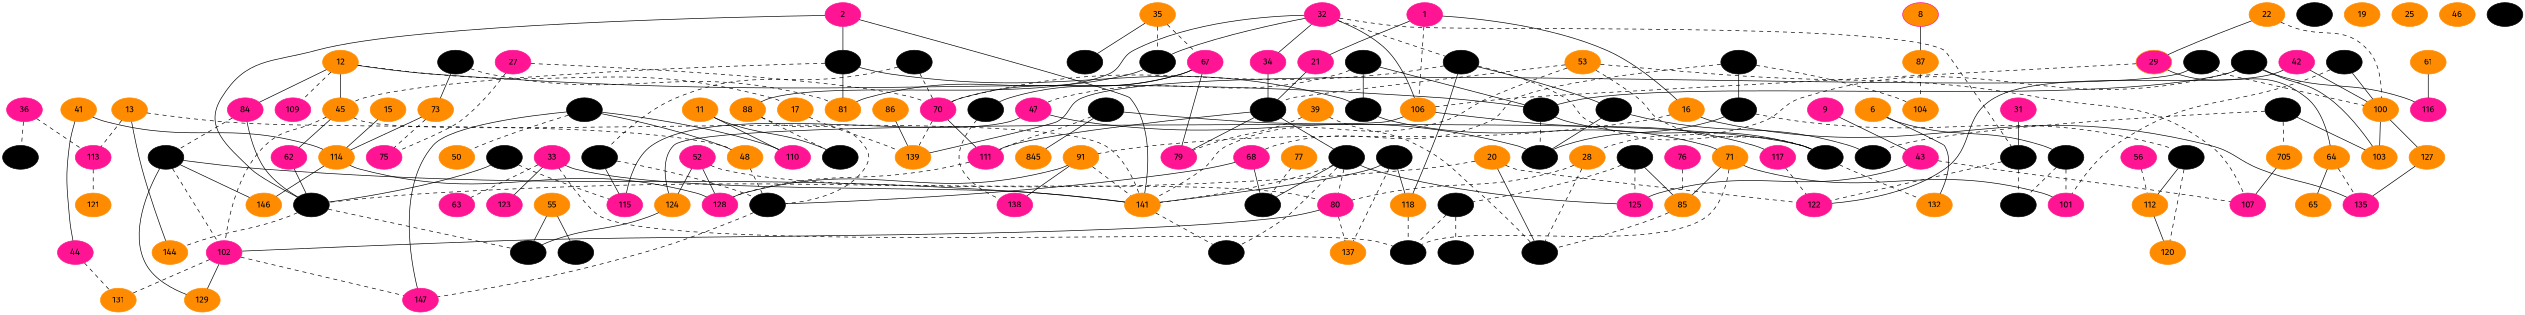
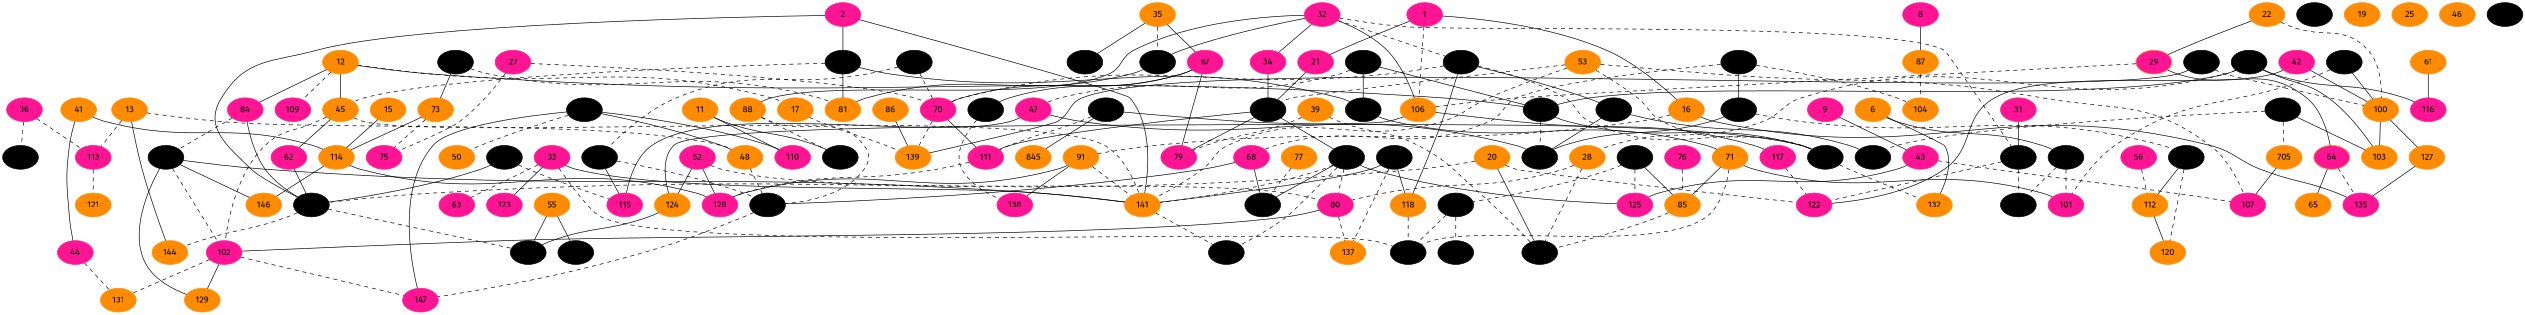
(1921, 15) -> (1921, 15)
(1181, 38) -> (1181, 38)
(2332, 157) -> (2332, 157)
